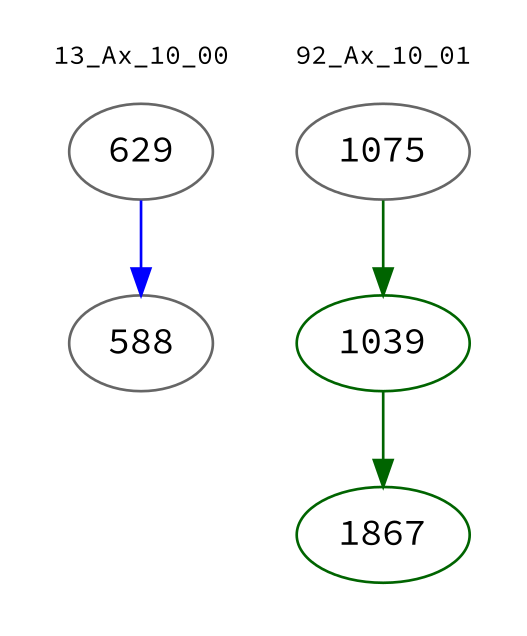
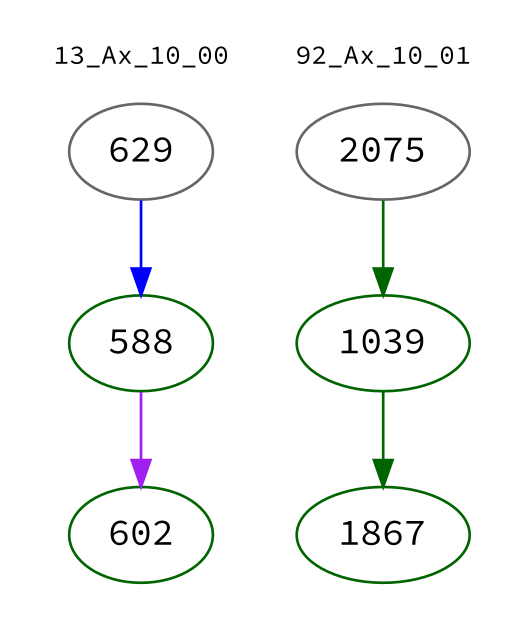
(383, 152) -> (383, 152)
(141, 343) -> (141, 343)
none -> (141, 535)
